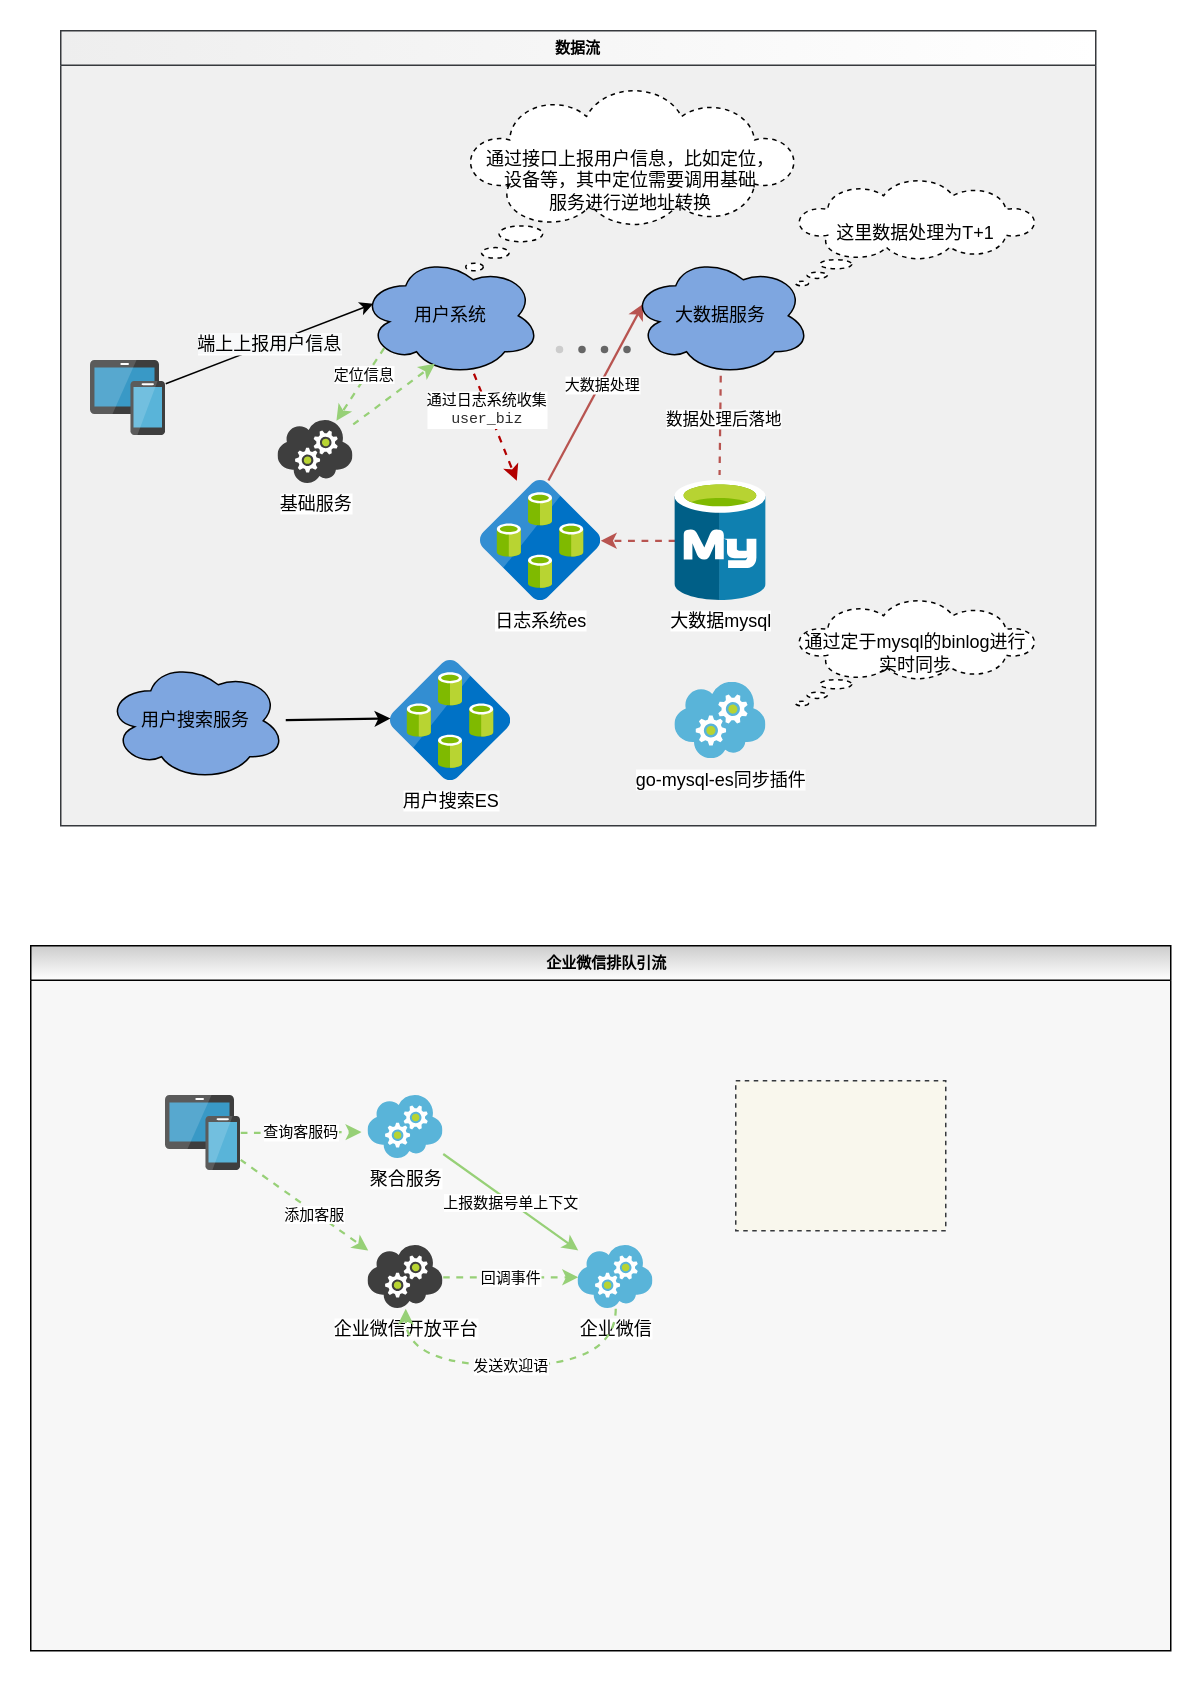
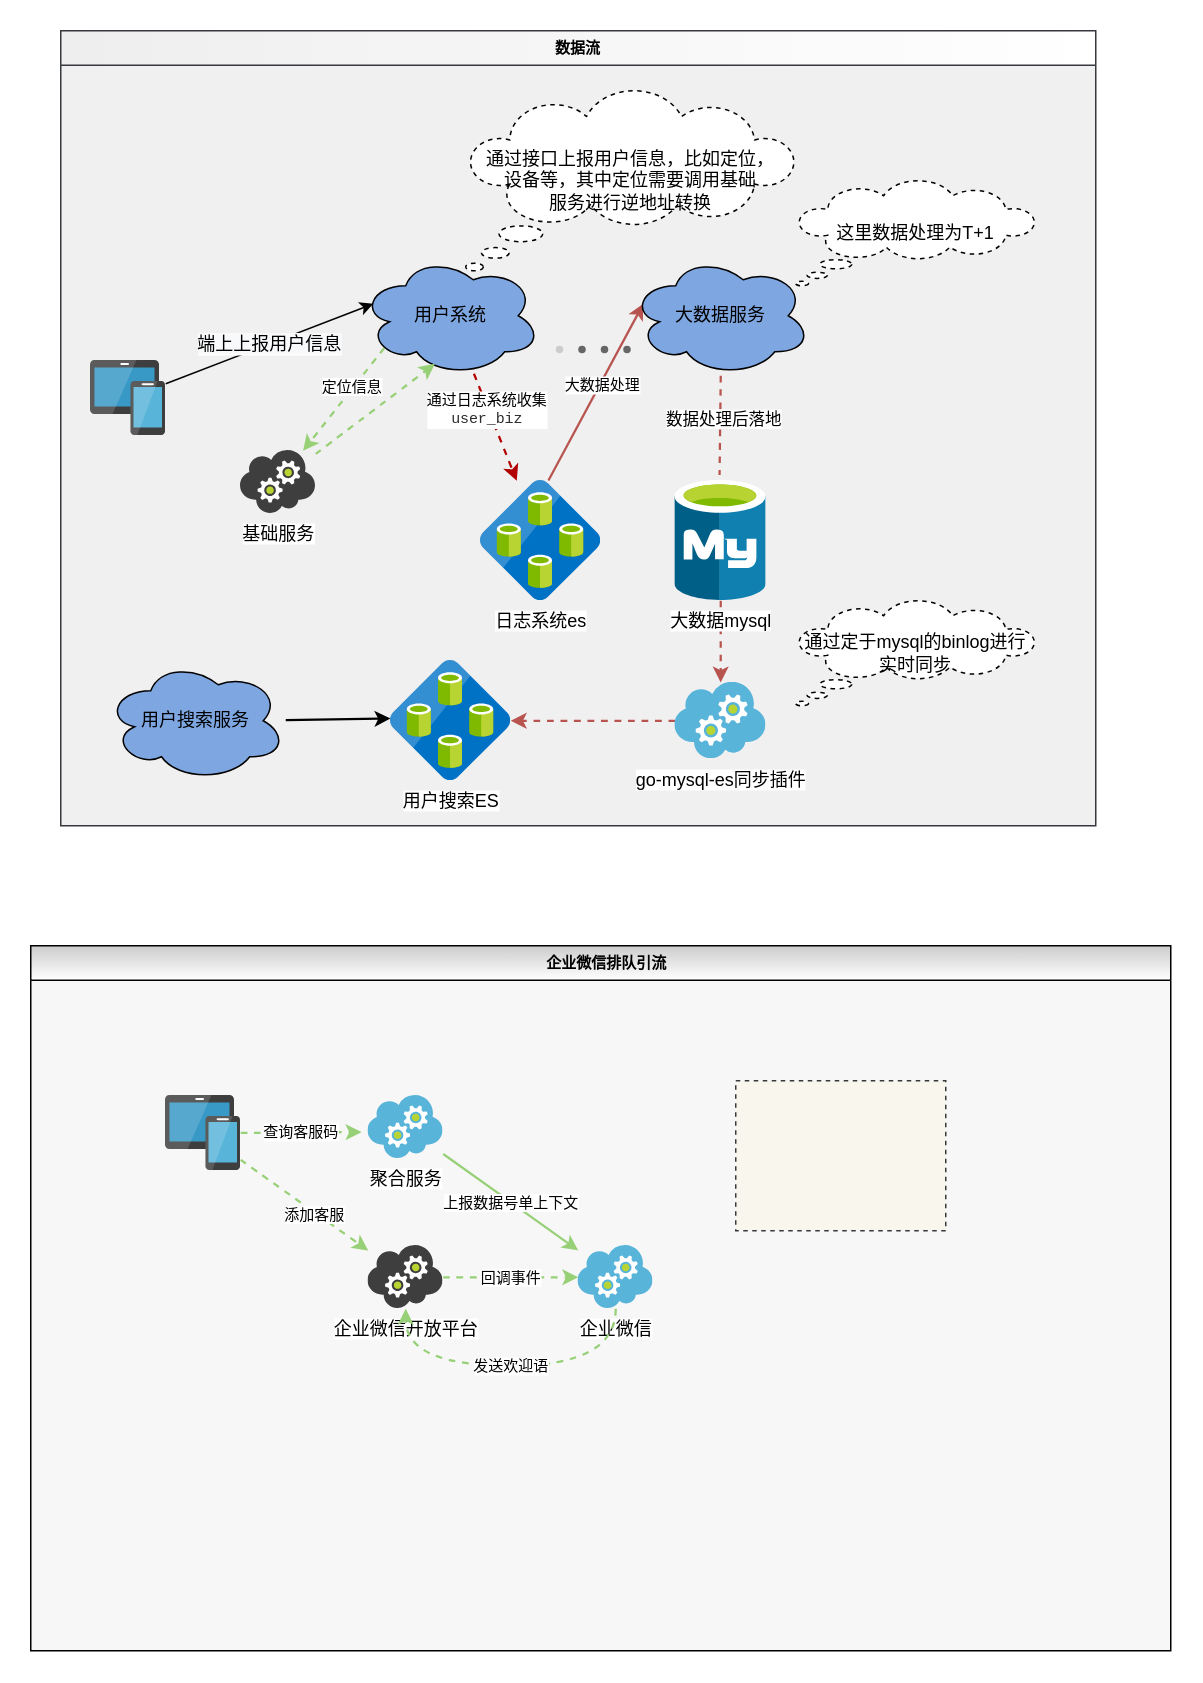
(316, 452) -> (278, 482)
(643, 541) -> (721, 649)
none -> (595, 721)
